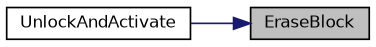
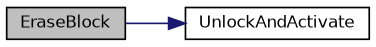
(212, 23) -> (147, 23)
